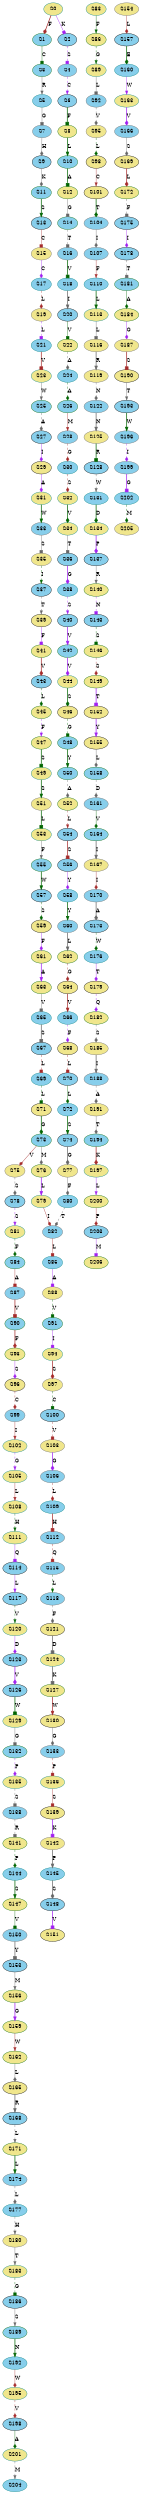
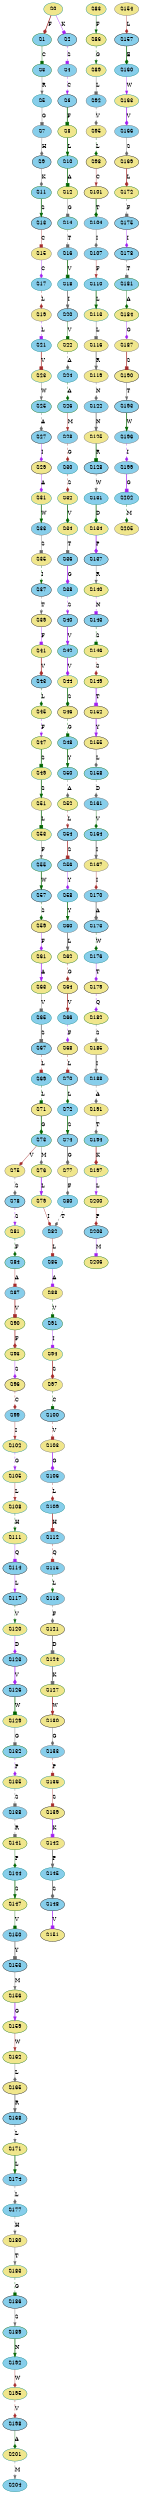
(15, 1324) -> (15, 1324)
(15, 1857) -> (15, 1857)
